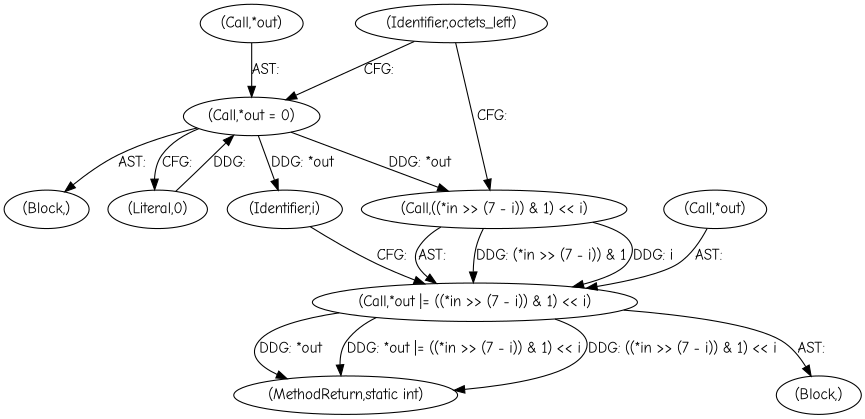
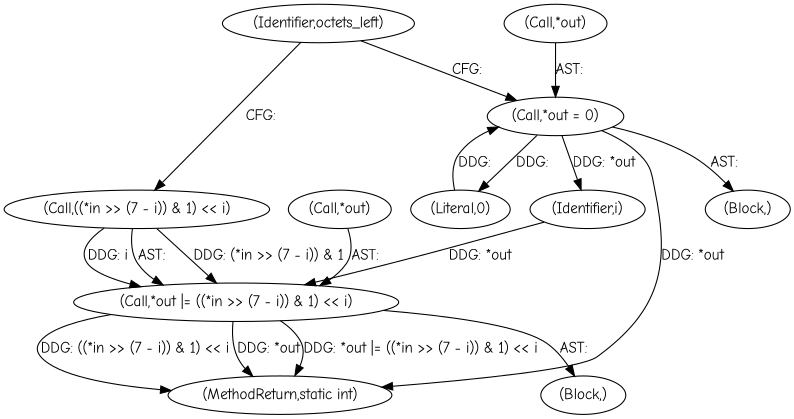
(365, 160) -> (623, 335)
(180, 163) -> (535, 163)
(394, 256) -> (480, 256)
